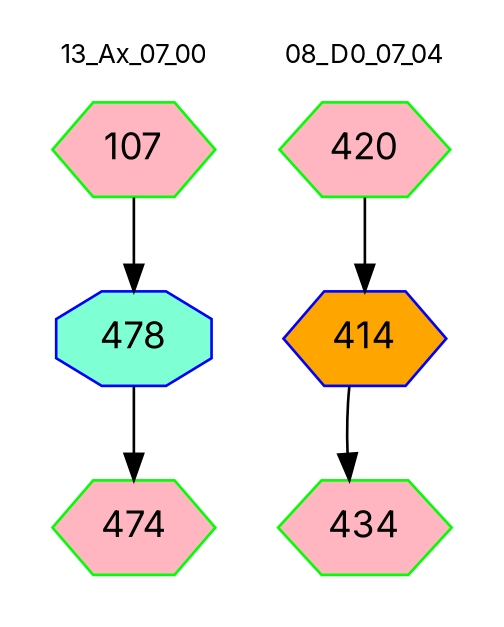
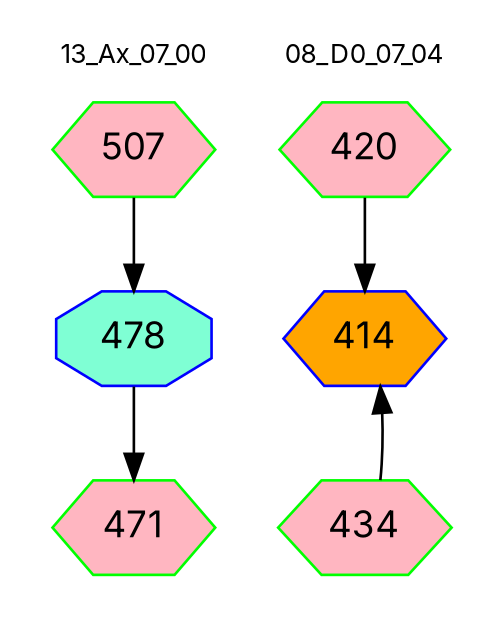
(134, 150) -> (134, 150)
(347, 420) -> (382, 447)
(134, 528) -> (134, 528)
